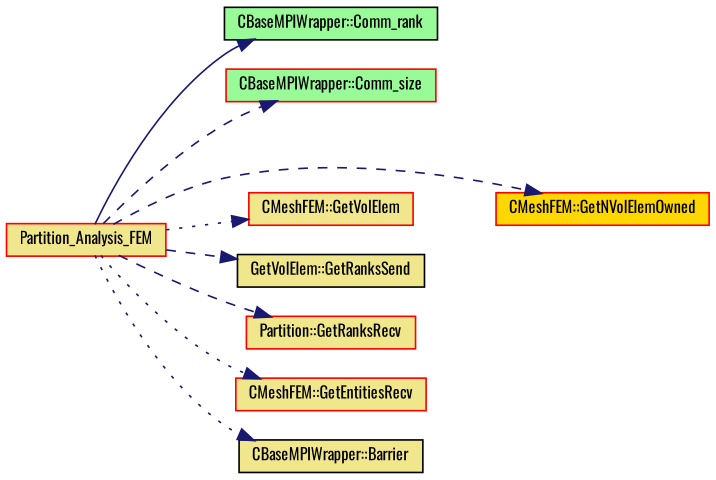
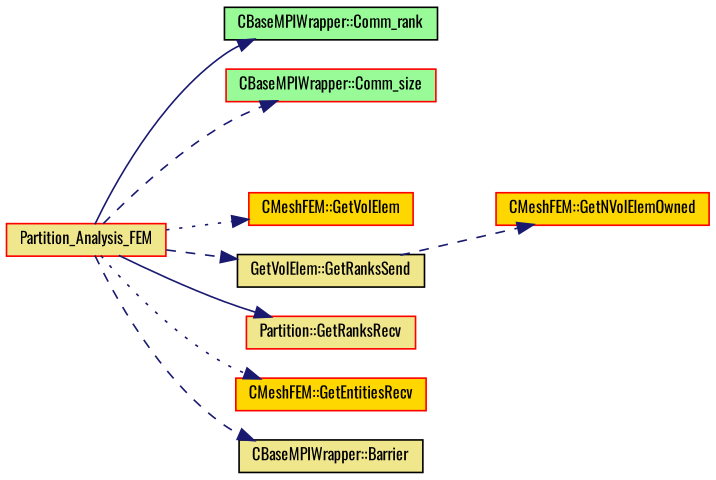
(315, 168) -> (459, 242)
(331, 209) -> (331, 209)
(186, 286) -> (186, 286)
(155, 355) -> (155, 355)
(331, 394) -> (331, 394)
